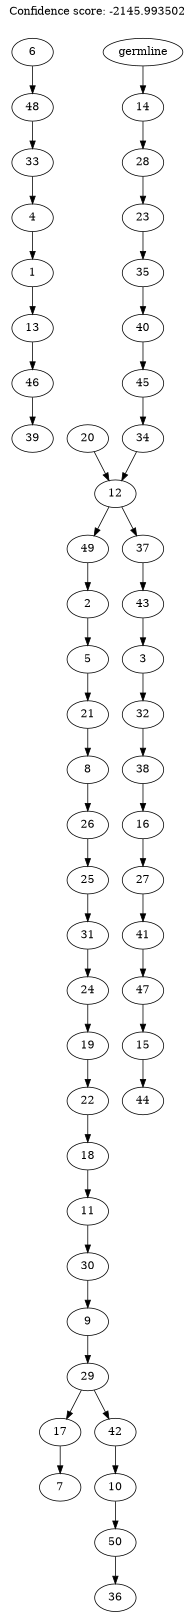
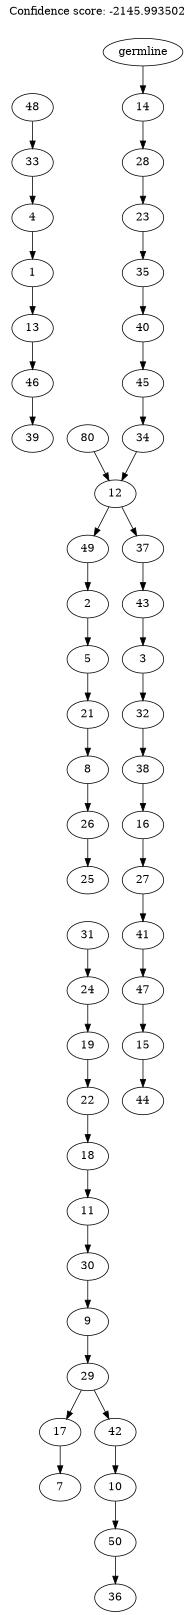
(33, 52) -> none
(88, 439) -> (88, 439)
(88, 904) -> none
